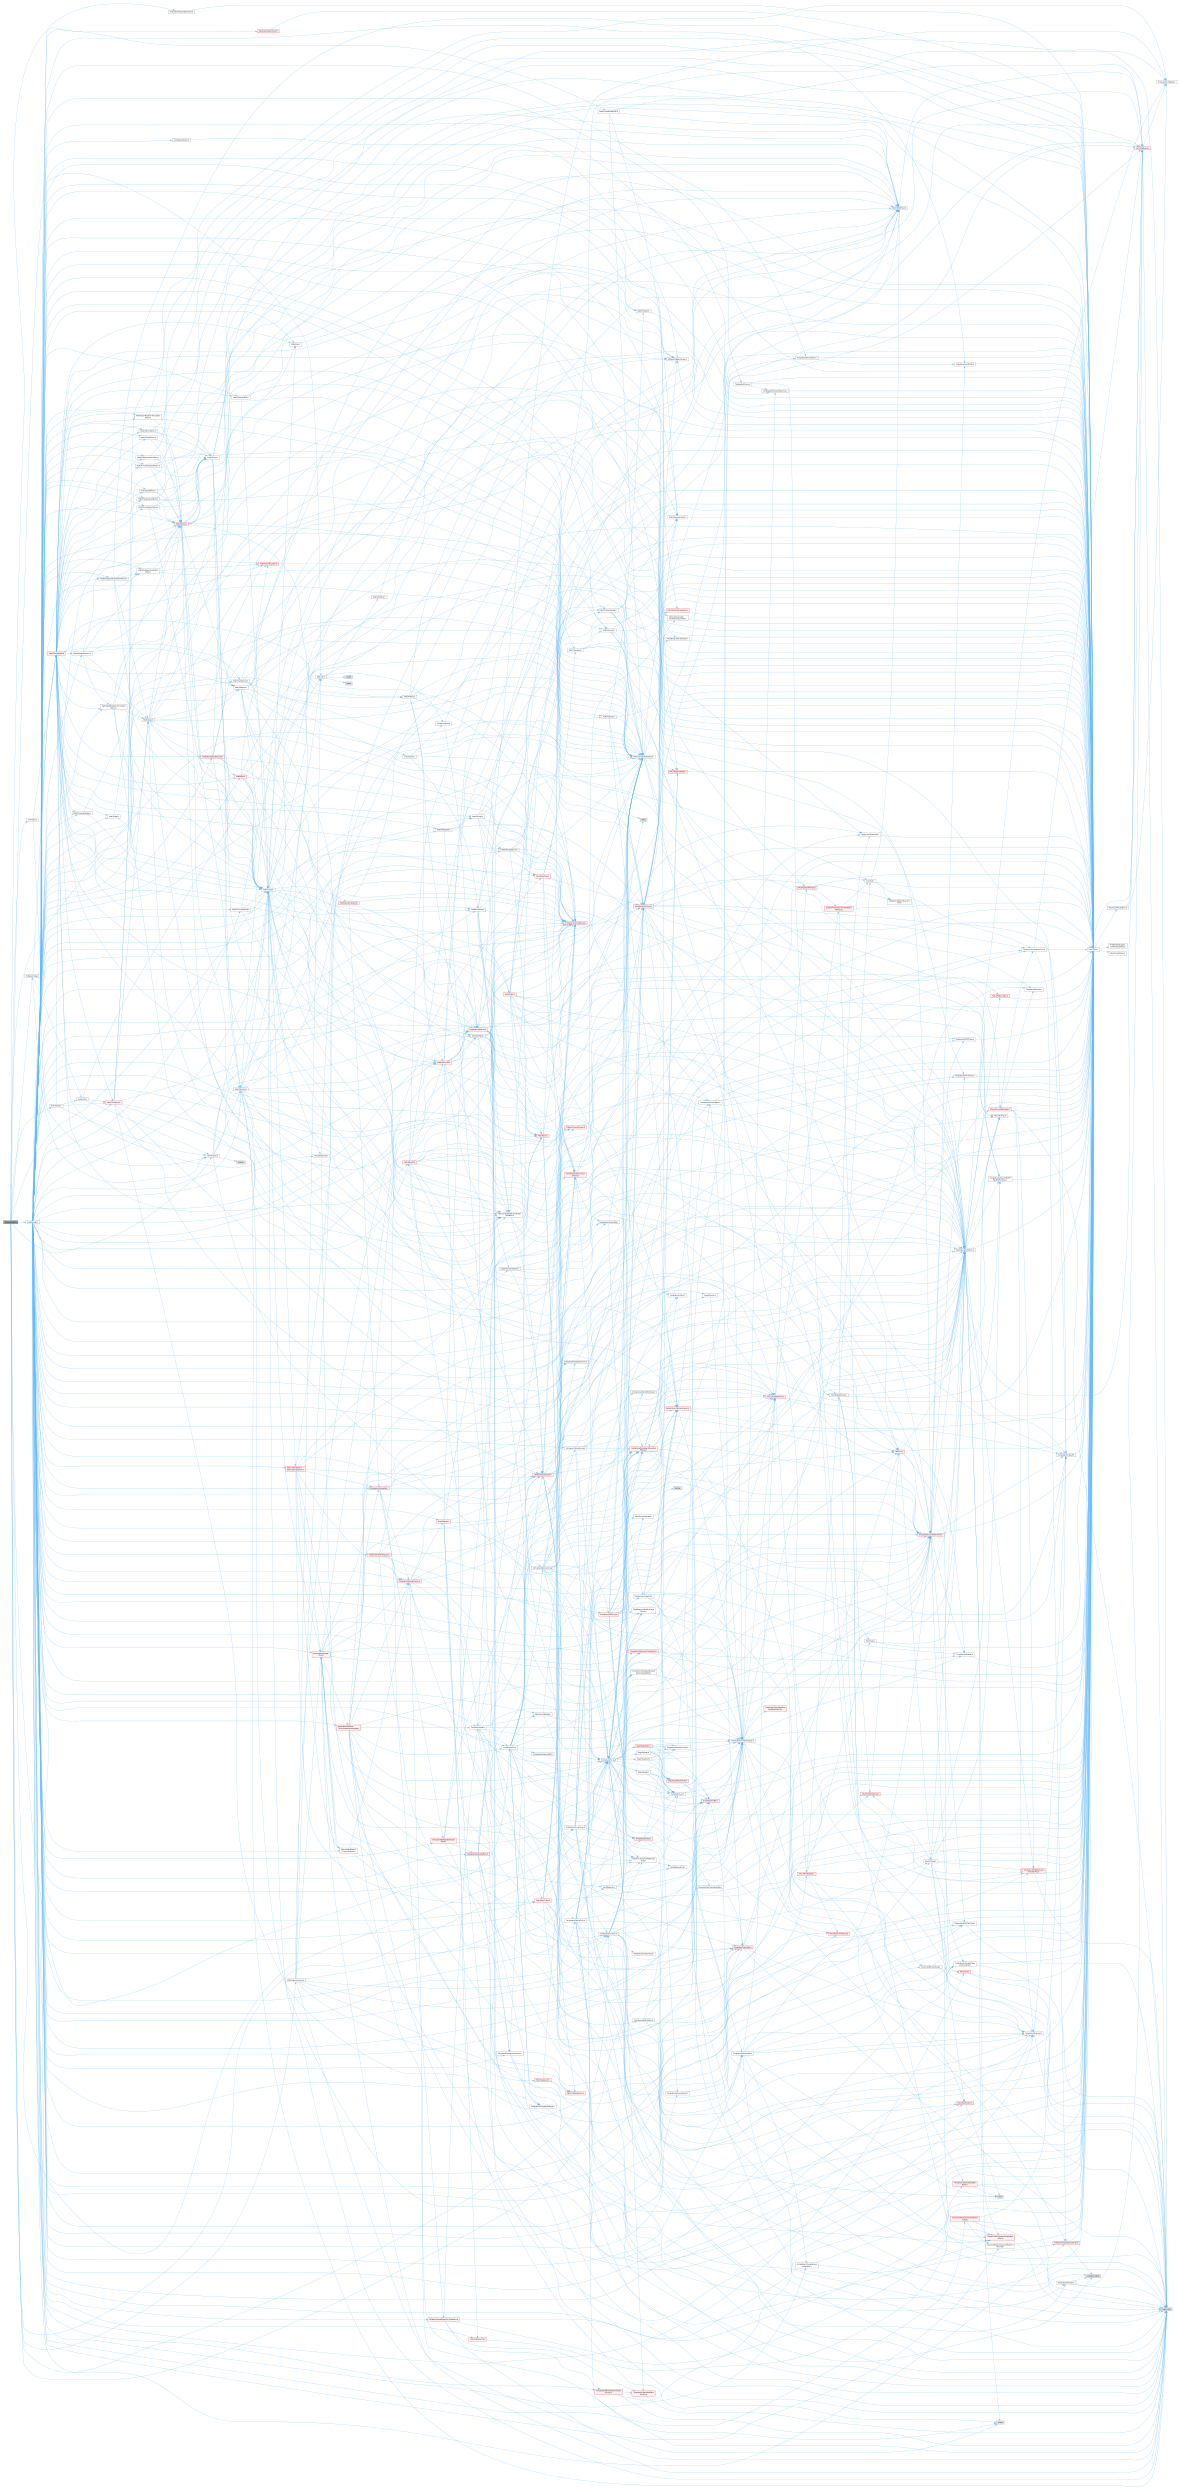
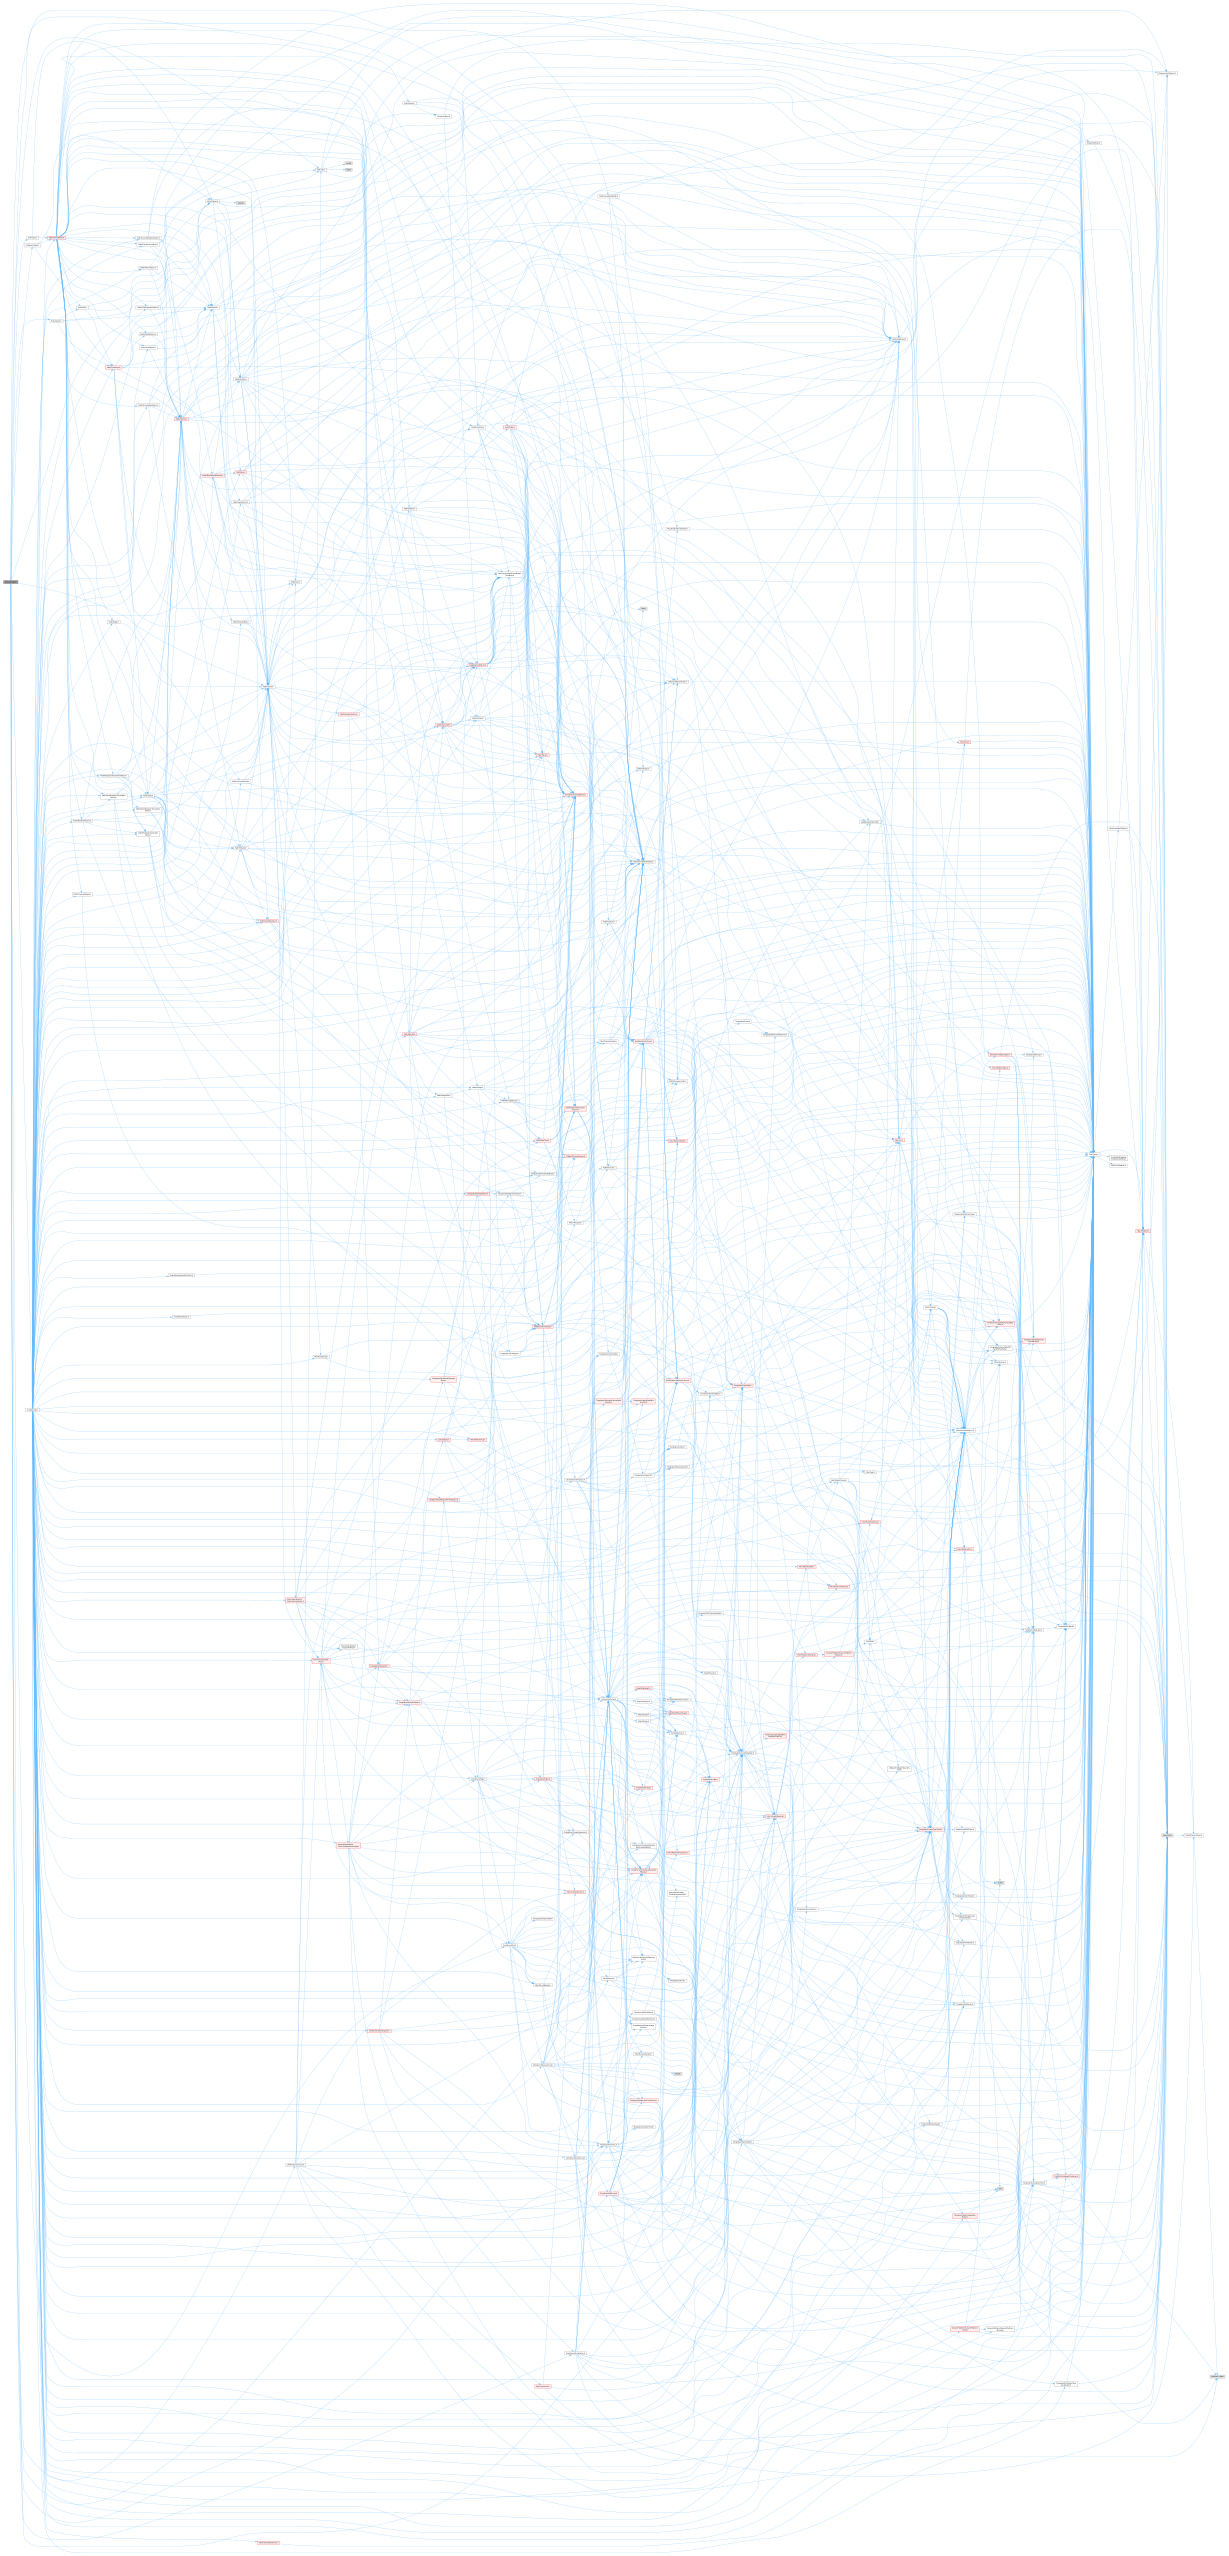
(1123, 2287) -> (1178, 1835)
